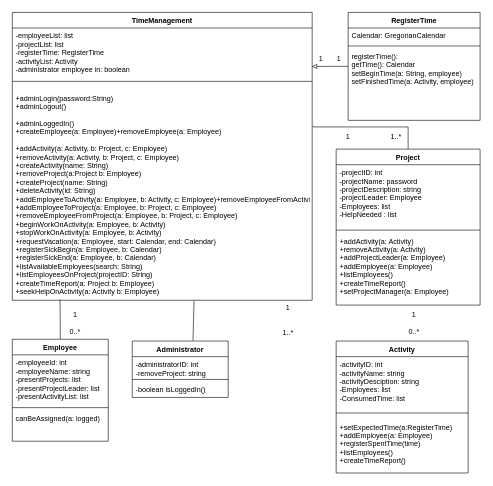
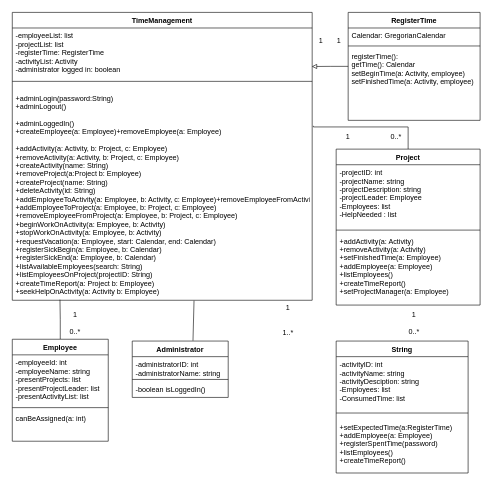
(48, 36) -> (48, 36)
(379, 56) -> (379, 56)
(330, 59) -> (330, 41)
(396, 137) -> (396, 137)
(367, 173) -> (367, 173)
(384, 241) -> (384, 241)
(402, 349) -> (402, 349)
(173, 365) -> (173, 365)
(60, 418) -> (54, 418)
(400, 427) -> (400, 427)
